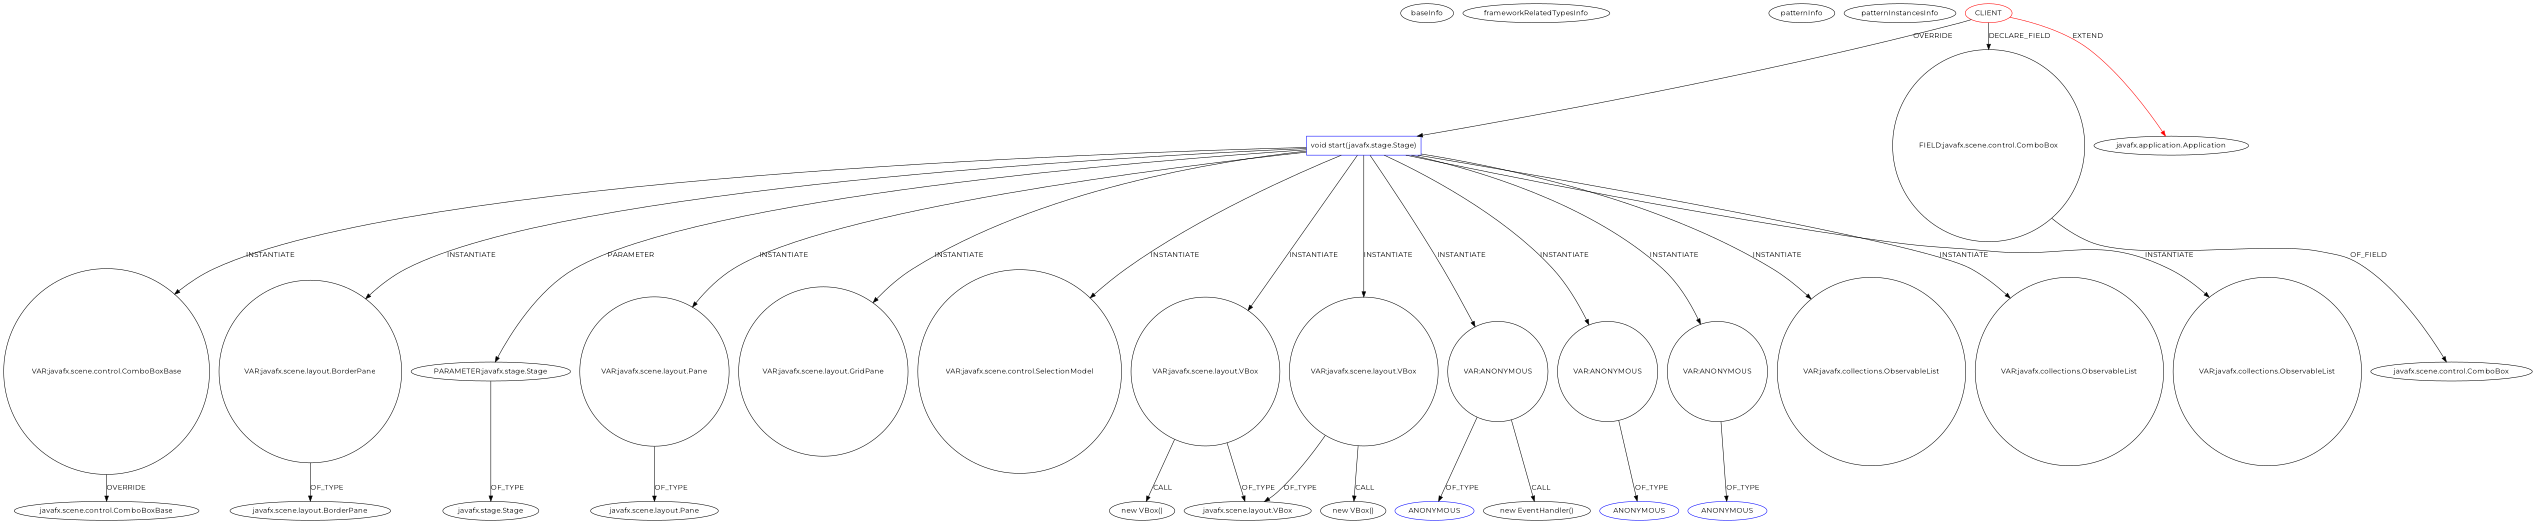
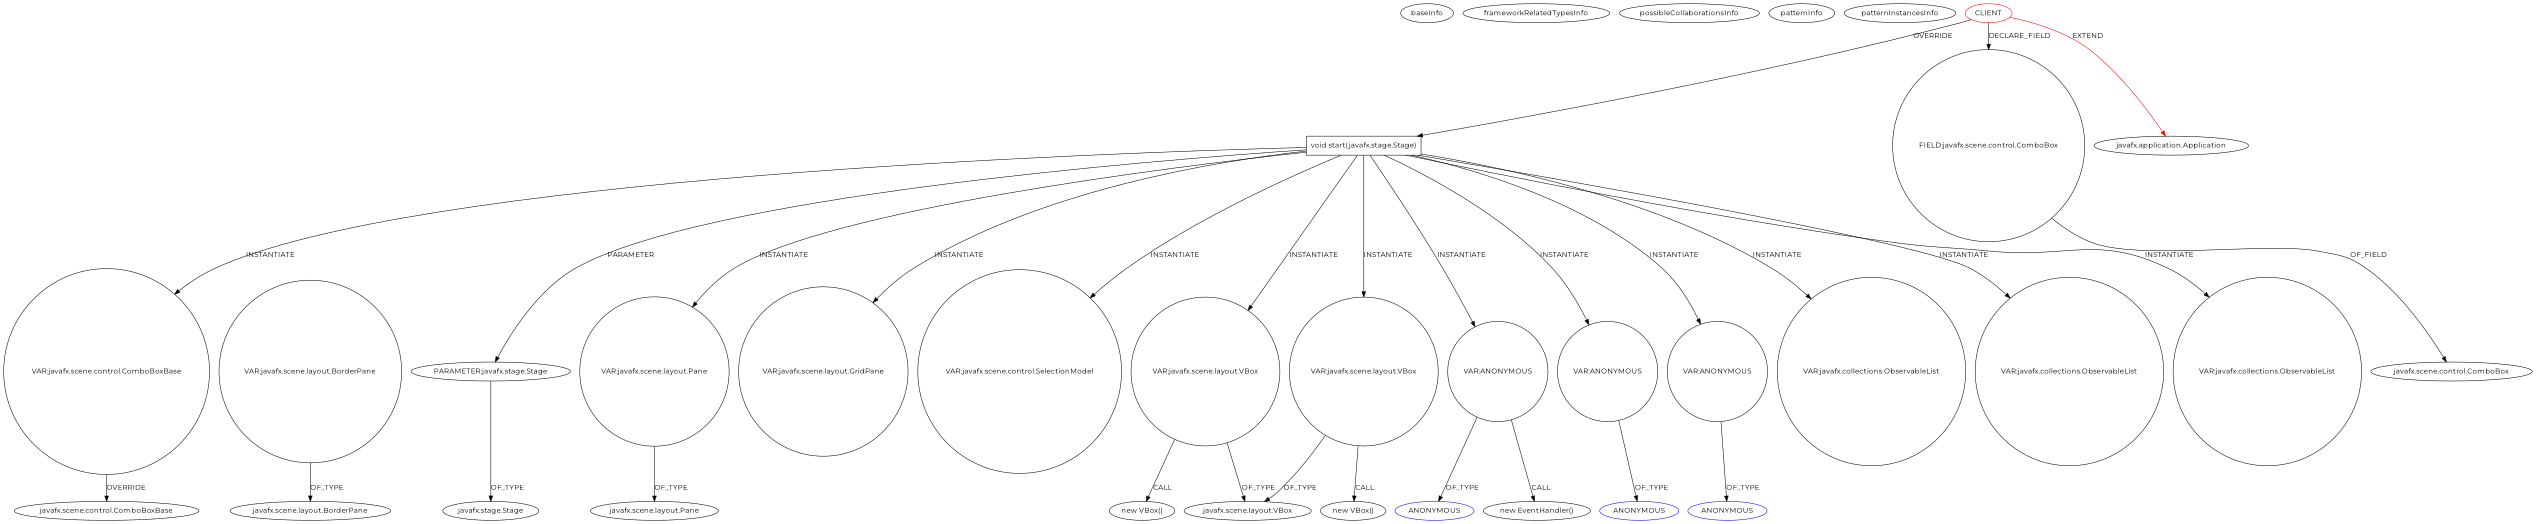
none -> (1689, 13)
(1364, 146) -> (1364, 146)
(829, 183) -> none
